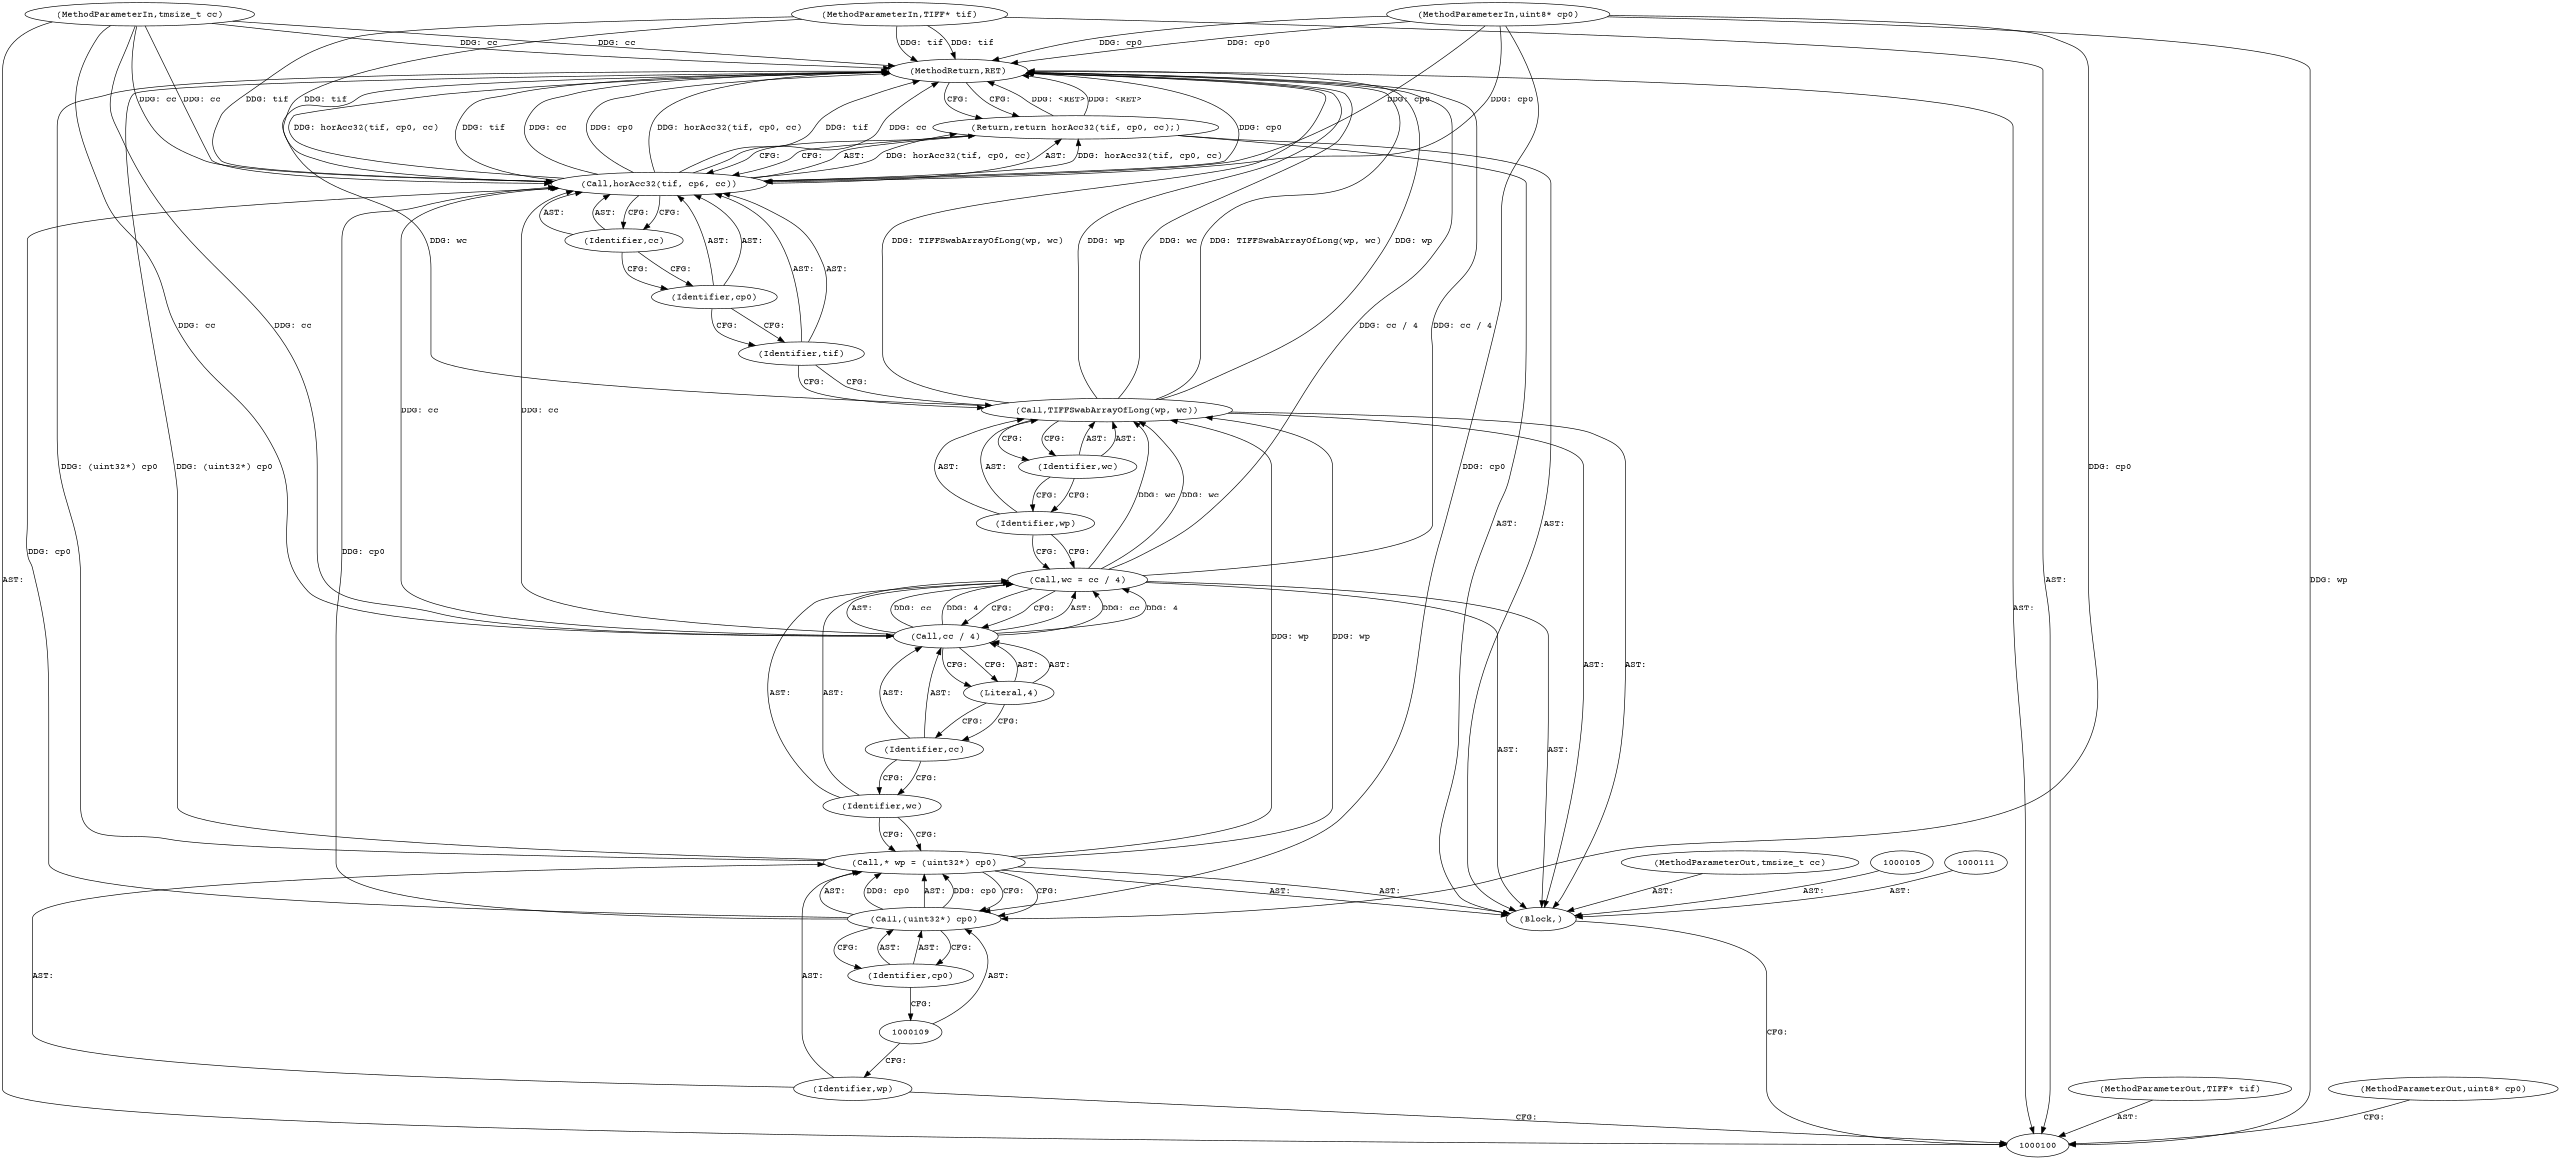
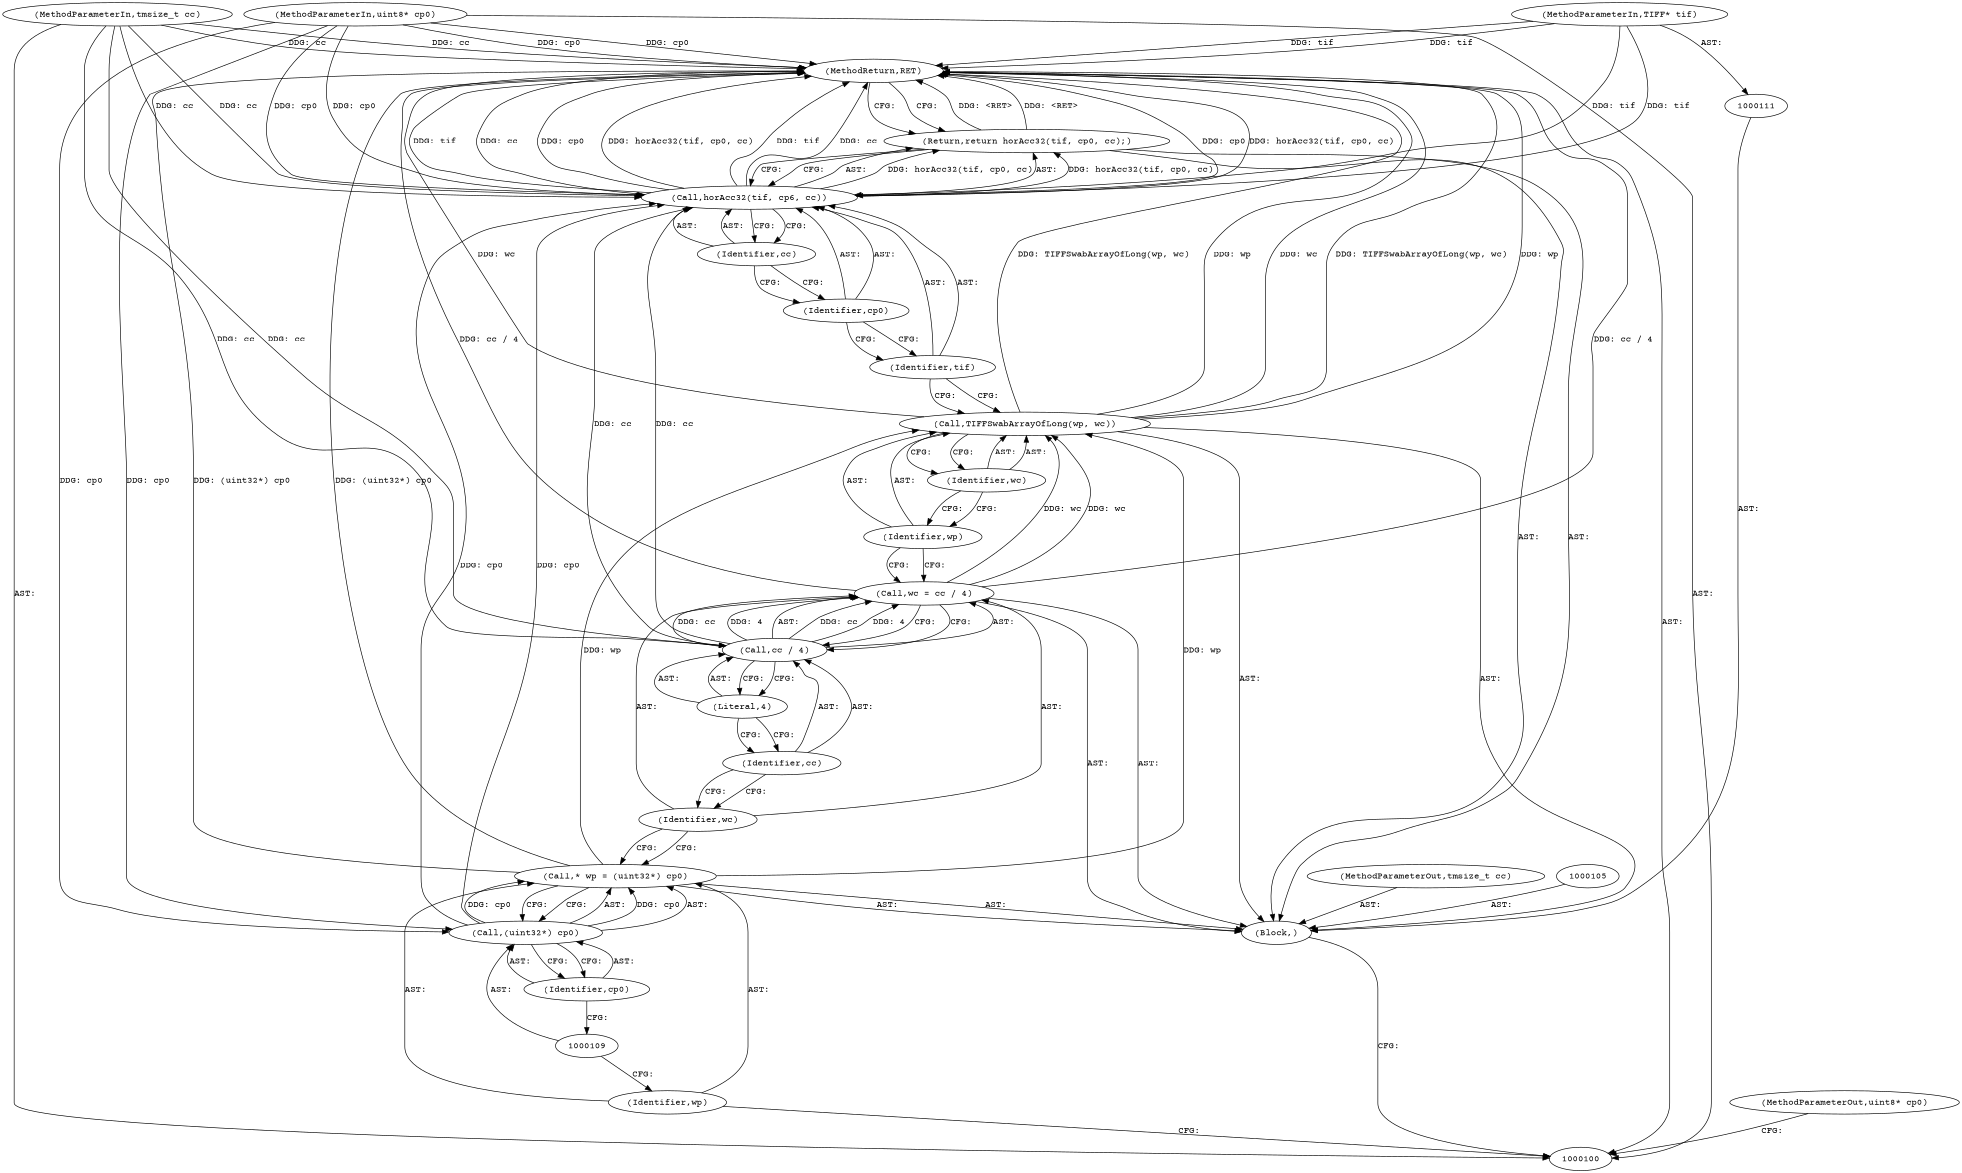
(2043, 79) -> (1706, 52)
(2329, 580) -> (1706, 593)
(2180, 1089) -> none
